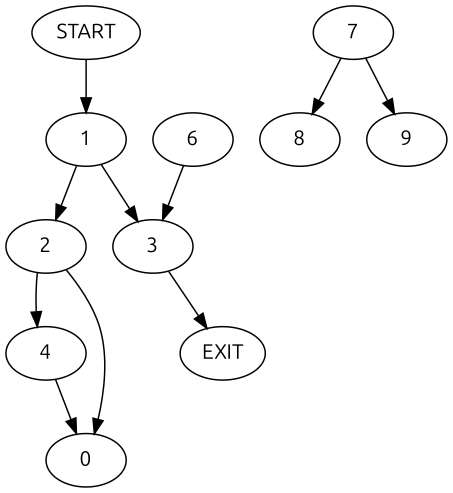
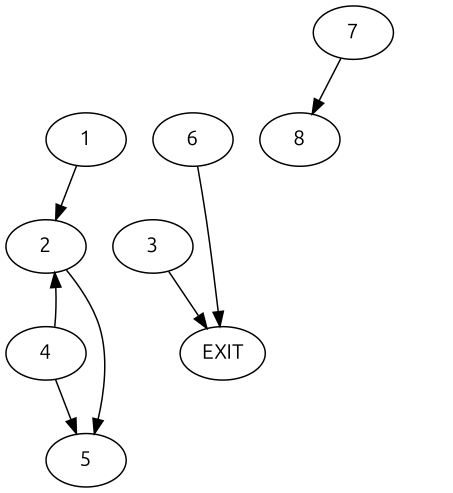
(86, 33) -> none
(407, 140) -> none
(176, 186) -> (209, 239)
(115, 187) -> none
(36, 292) -> (56, 307)
(86, 460) -> (86, 460)
